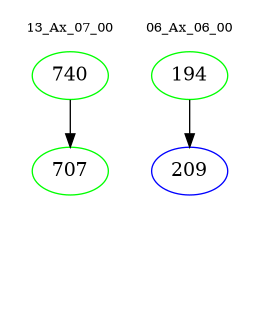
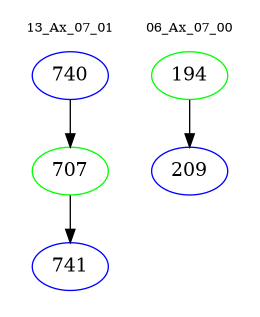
(70, 29) -> (70, 29)
(190, 29) -> (190, 29)
(70, 76) -> (70, 76)
none -> (70, 267)
